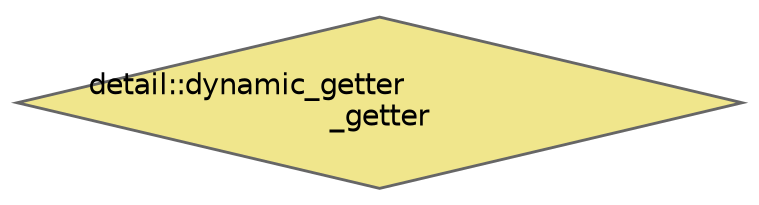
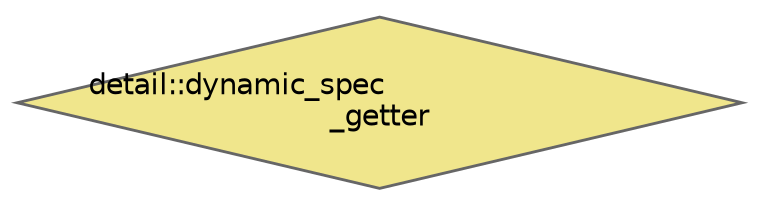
(380, 103) -> (380, 103)
